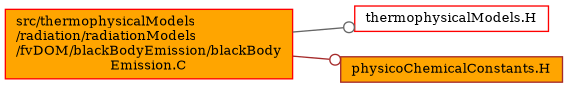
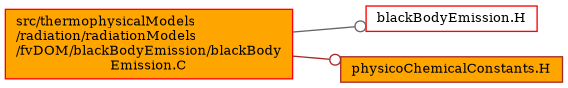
(452, 19) -> (452, 19)
